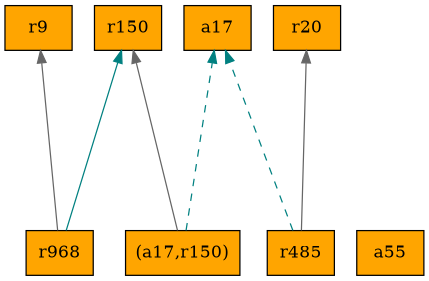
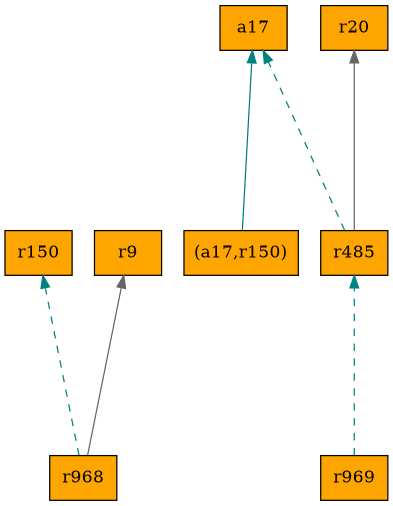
(92, 146) -> (62, 372)
(157, 147) -> none
(199, 147) -> (247, 147)
(390, 253) -> none
none -> (354, 478)
